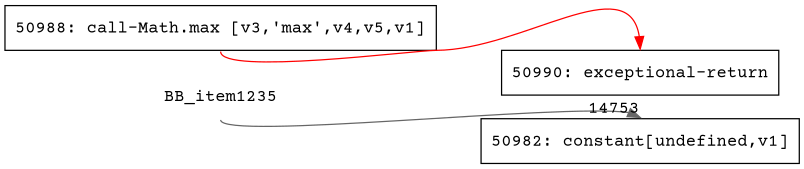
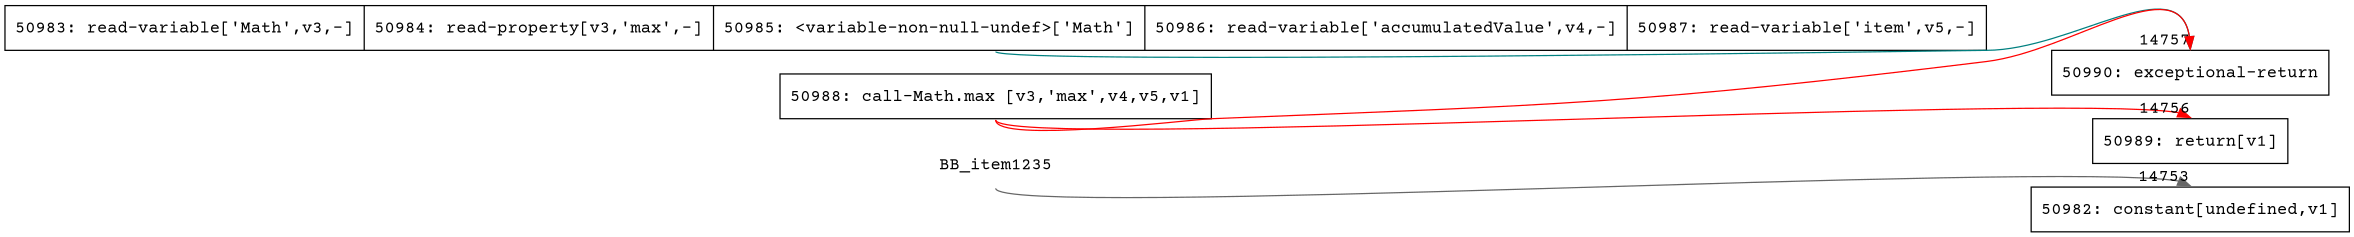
none -> (996, 28)
none -> (2190, 141)
